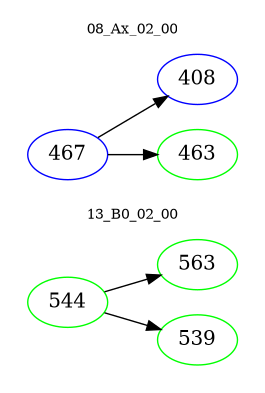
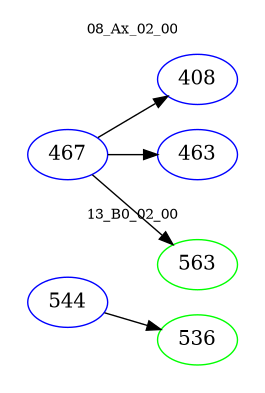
(198, 155) -> (198, 155)
(126, 285) -> (134, 211)
(68, 302) -> (68, 302)
(198, 340) -> (198, 340)
